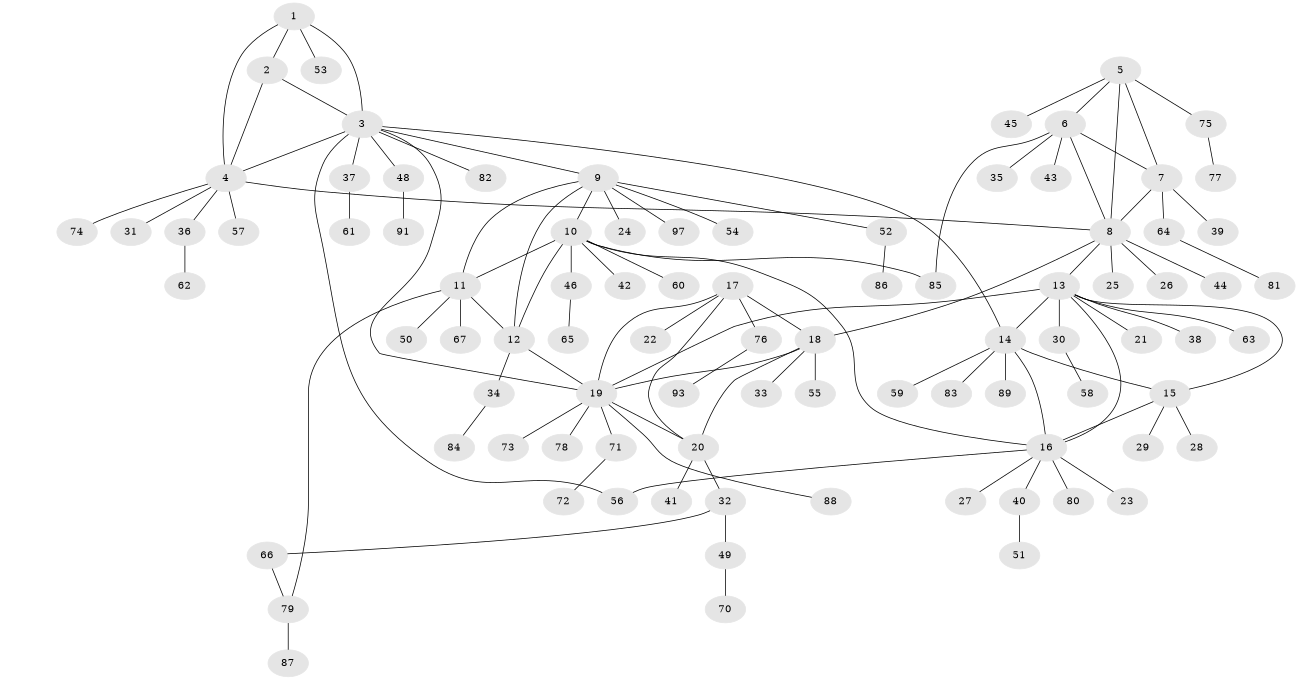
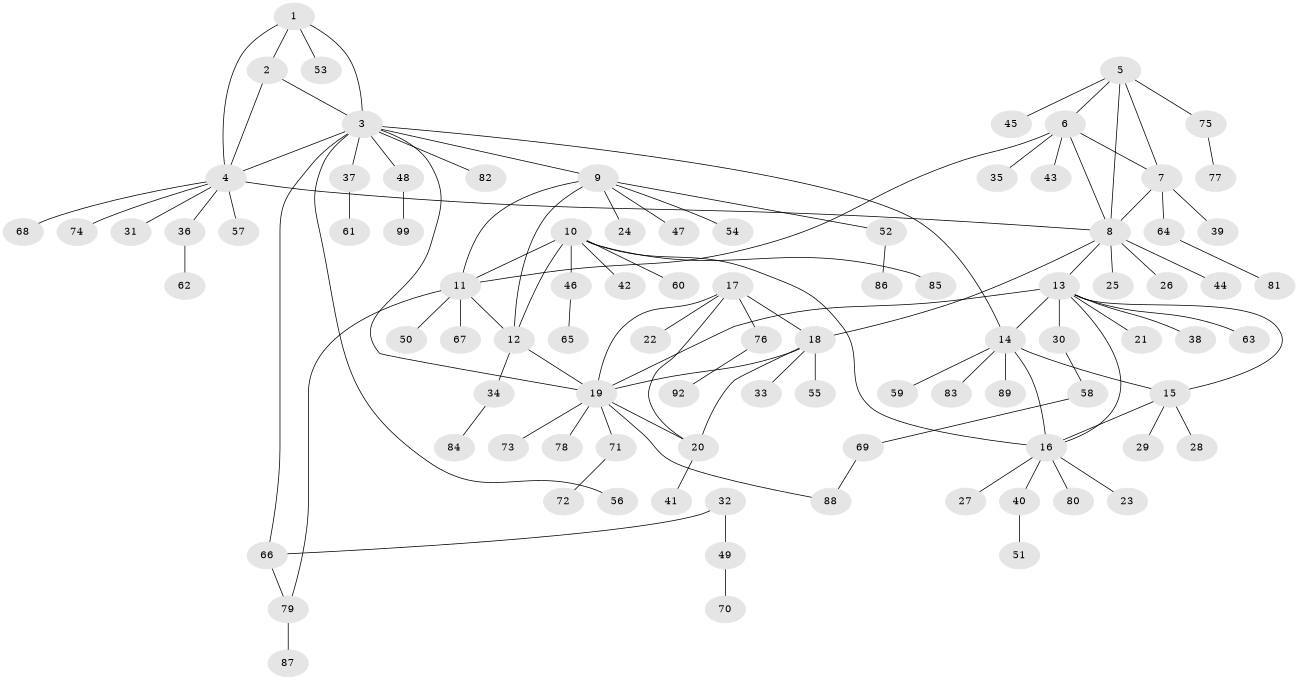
(962, 176) -> (774, 241)
(586, 202) -> none
none -> (23, 232)
(404, 232) -> (404, 232)
(679, 232) -> (679, 232)
none -> (280, 325)
(679, 394) -> (679, 394)
none -> (863, 448)
(829, 467) -> none
(709, 470) -> none
